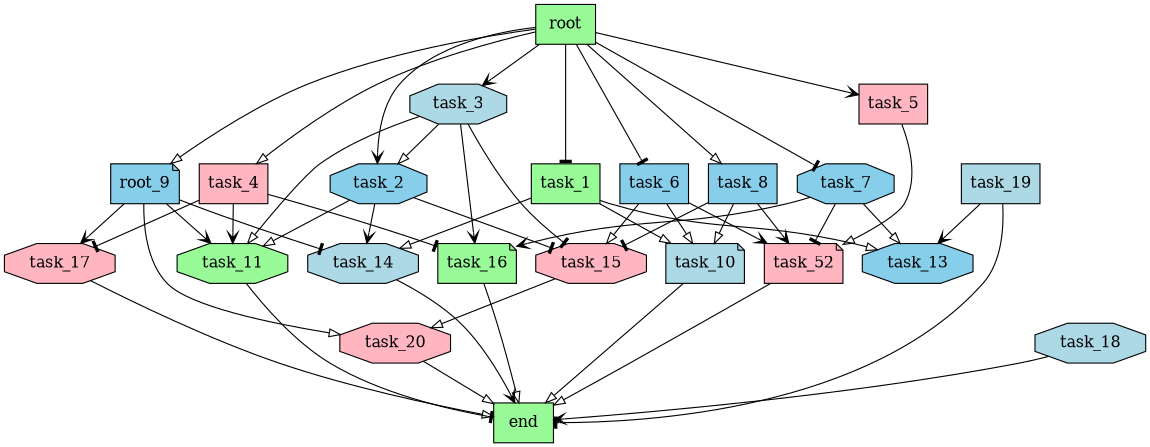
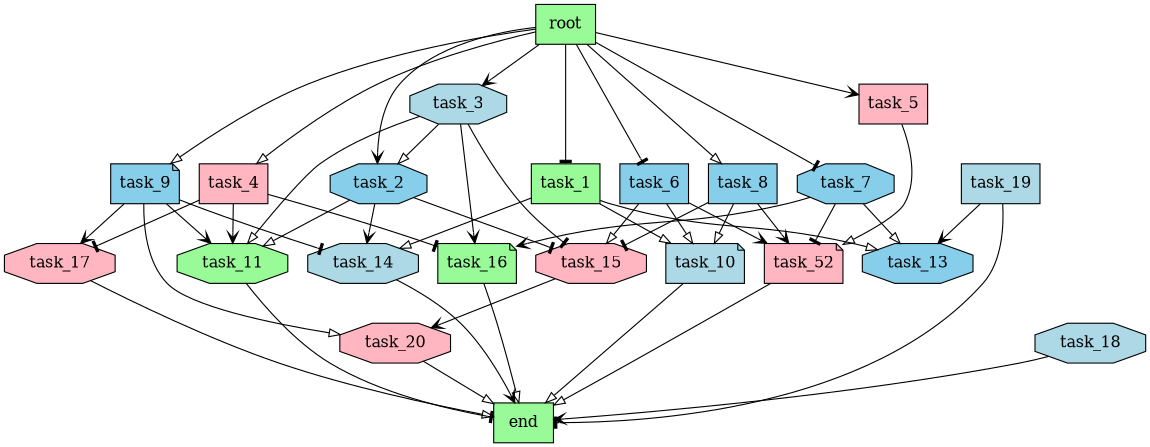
(145, 184) -> (145, 184)
(498, 301) -> (498, 301)
